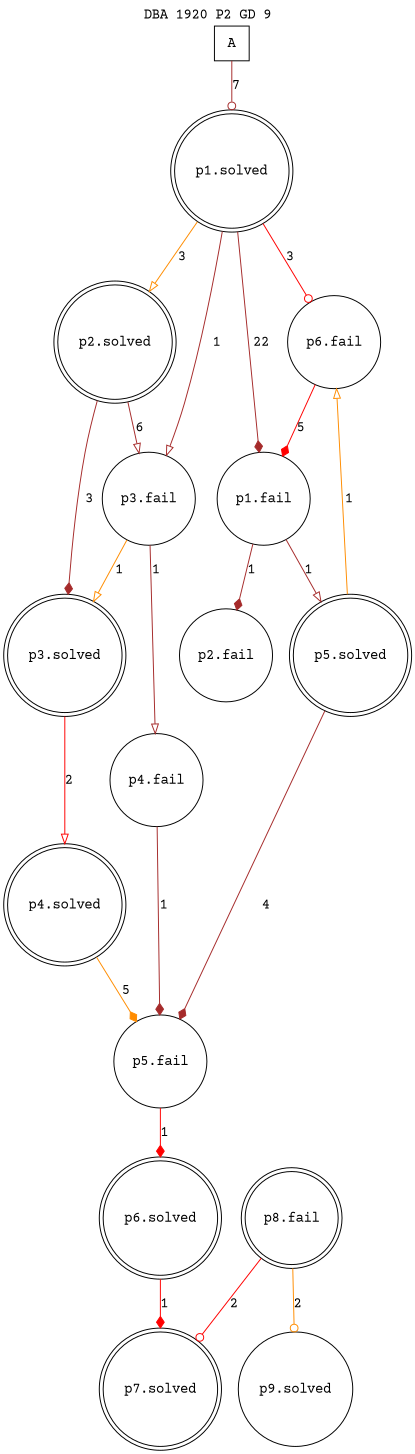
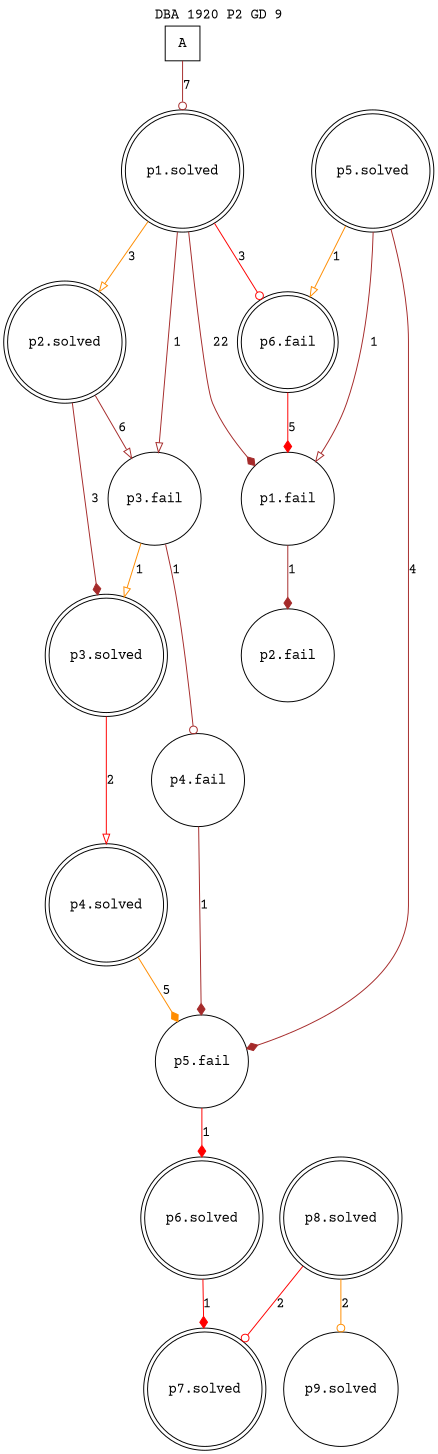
(334, 342) -> (288, 342)
(301, 566) -> (361, 346)
(153, 635) -> (182, 635)
(292, 1218) -> (341, 1218)
